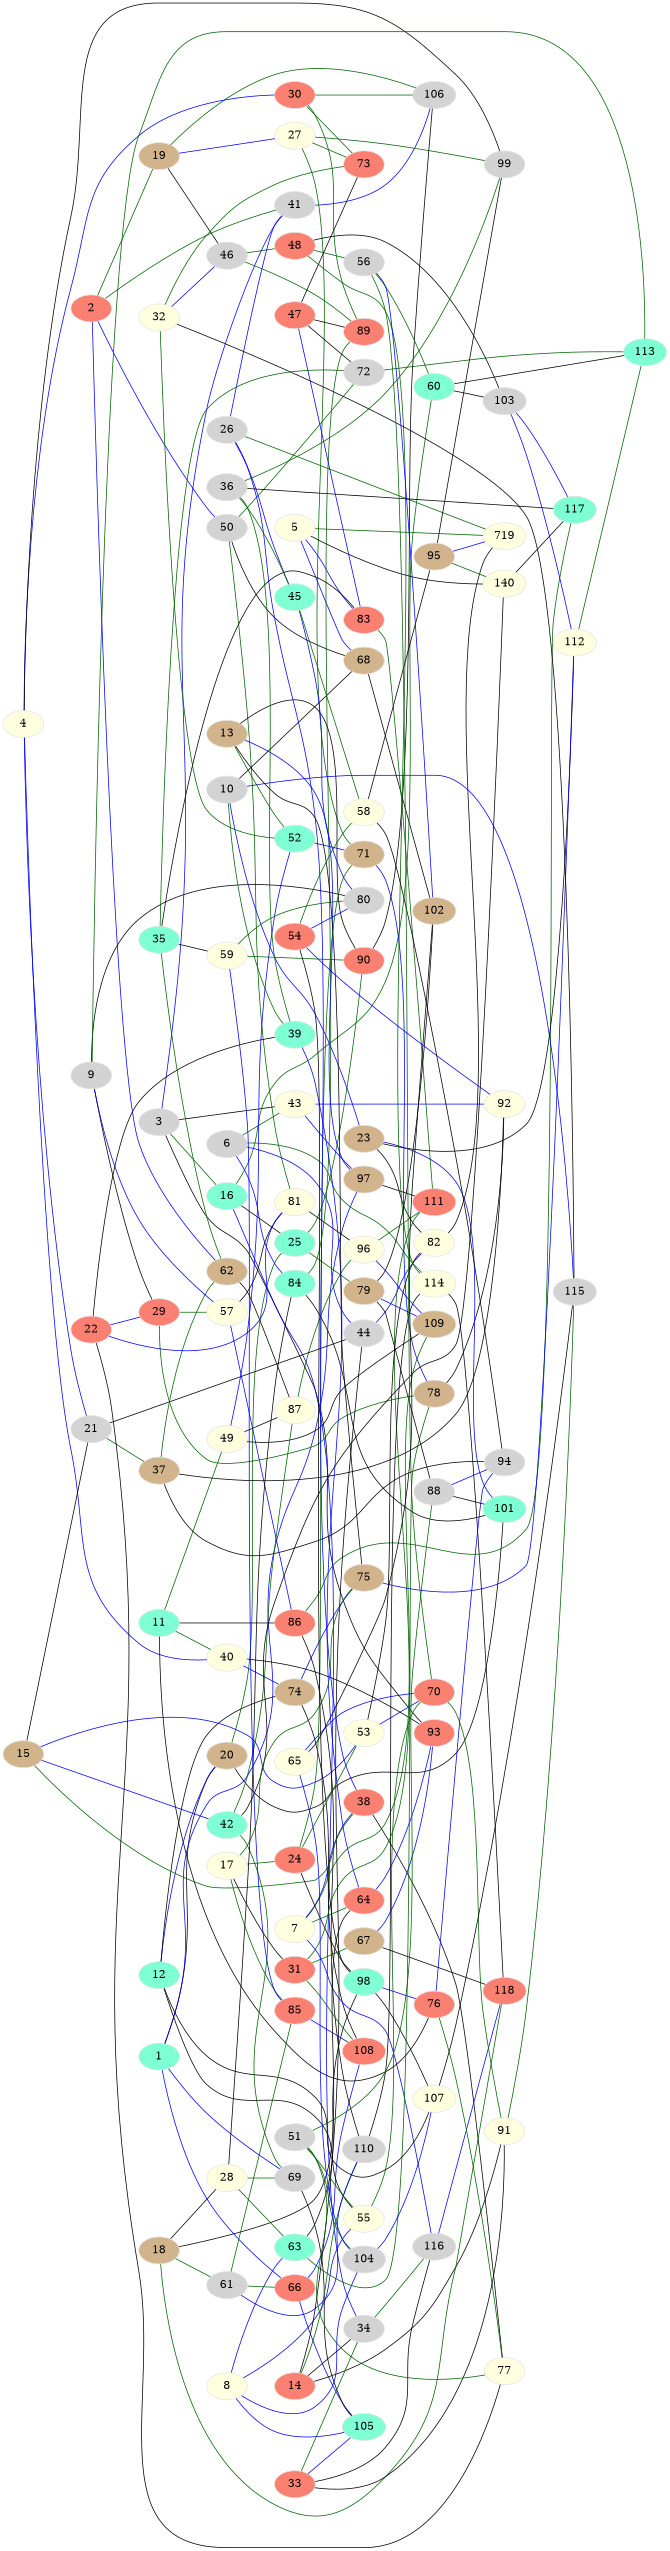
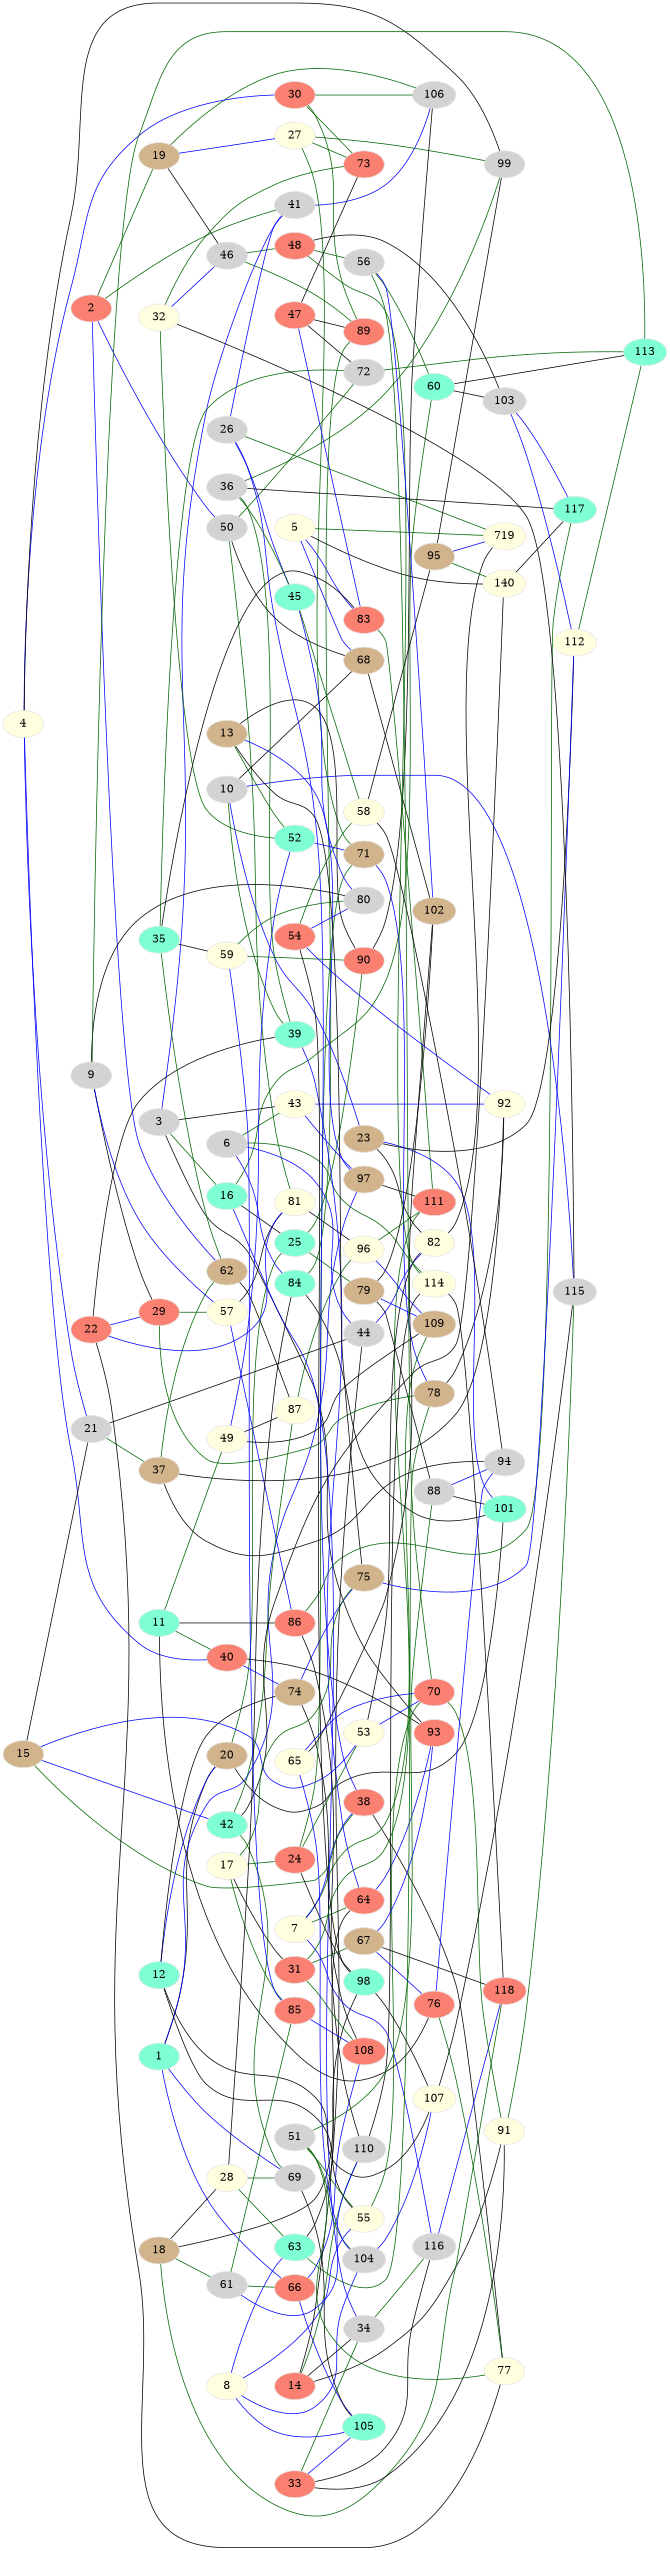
(227, 1658) -> (227, 1658)
(399, 1993) -> (399, 1973)
